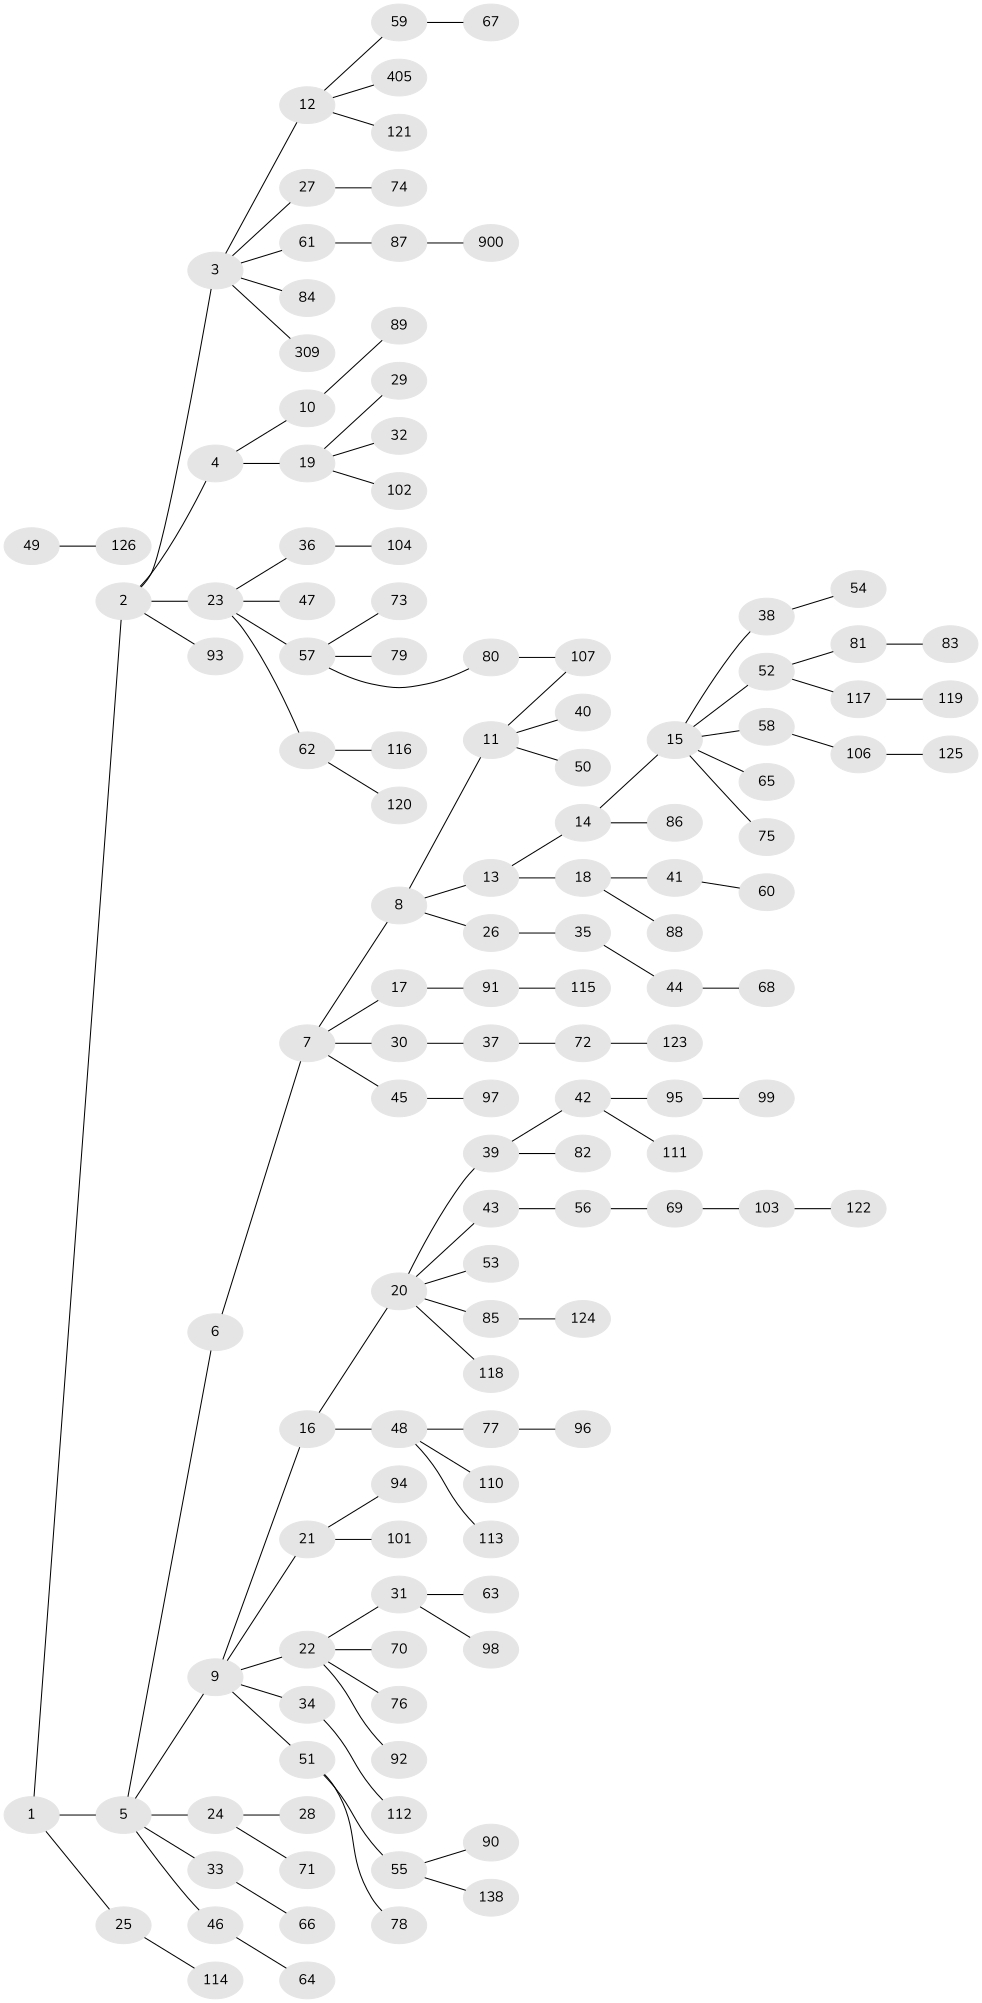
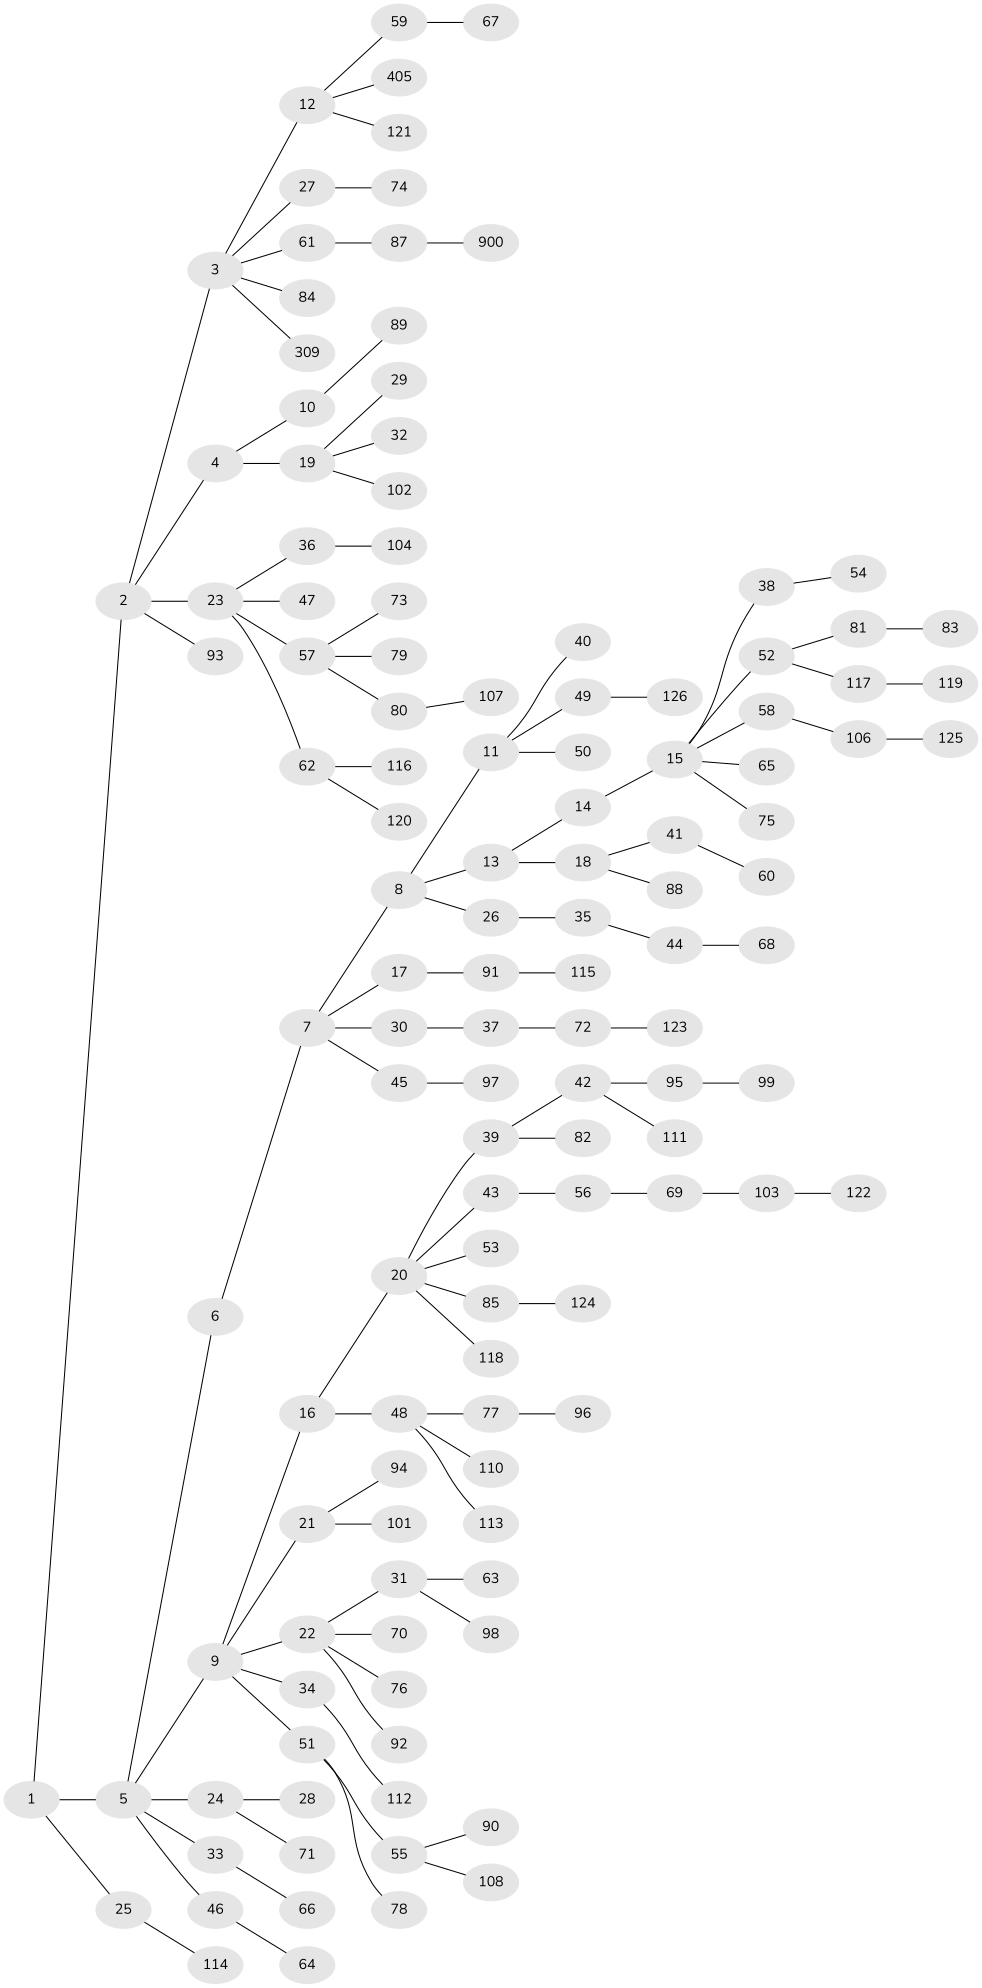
(537, 699) -> (537, 725)
(675, 823) -> none
(491, 1898) -> (491, 1882)
